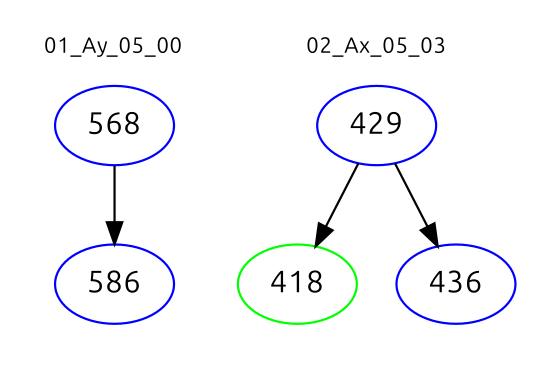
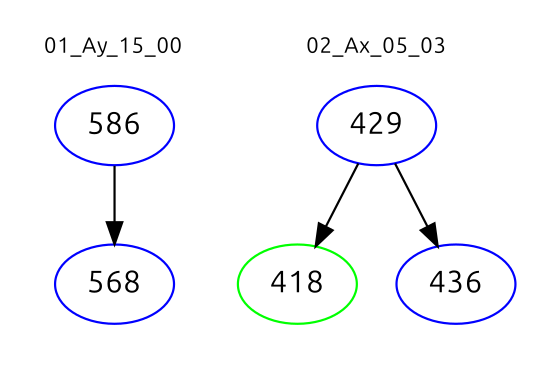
(115, 47) -> (115, 47)
(115, 194) -> (115, 194)
